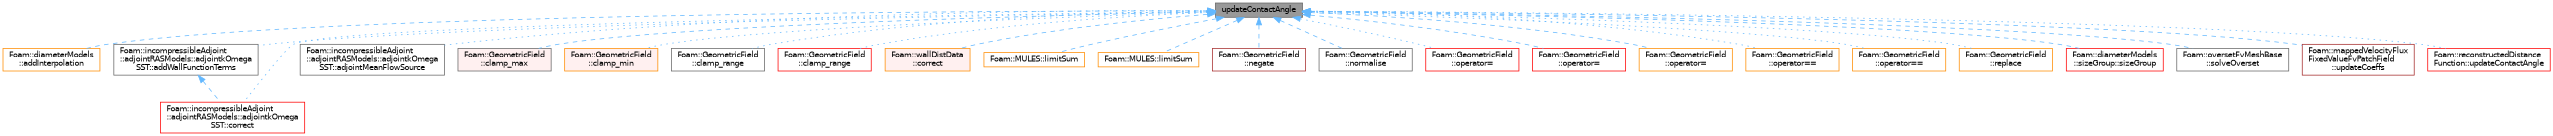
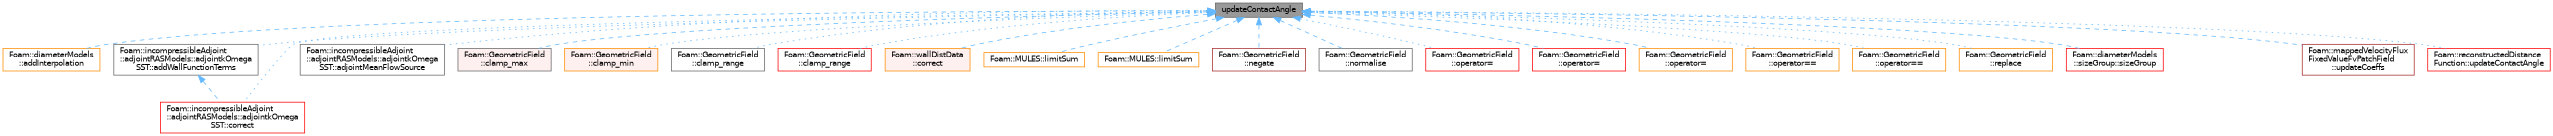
(2233, 60) -> none
